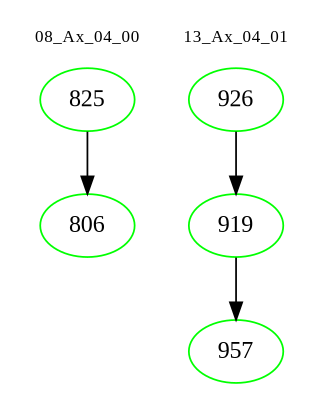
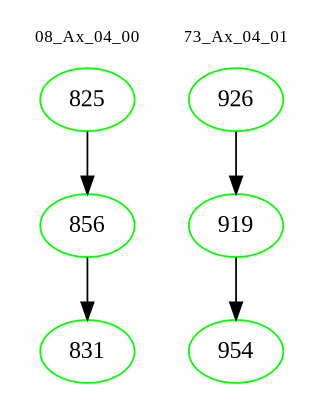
(237, 38) -> (237, 38)
(87, 226) -> (87, 226)
none -> (87, 351)
(236, 351) -> (236, 351)
